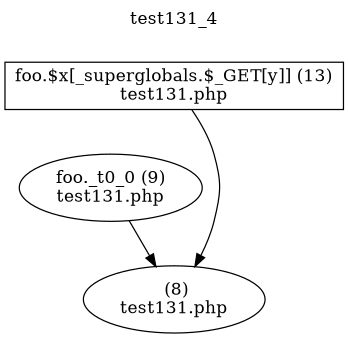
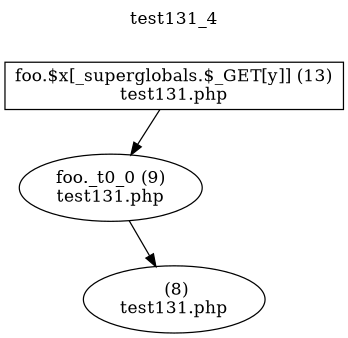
(219, 181) -> (149, 127)
